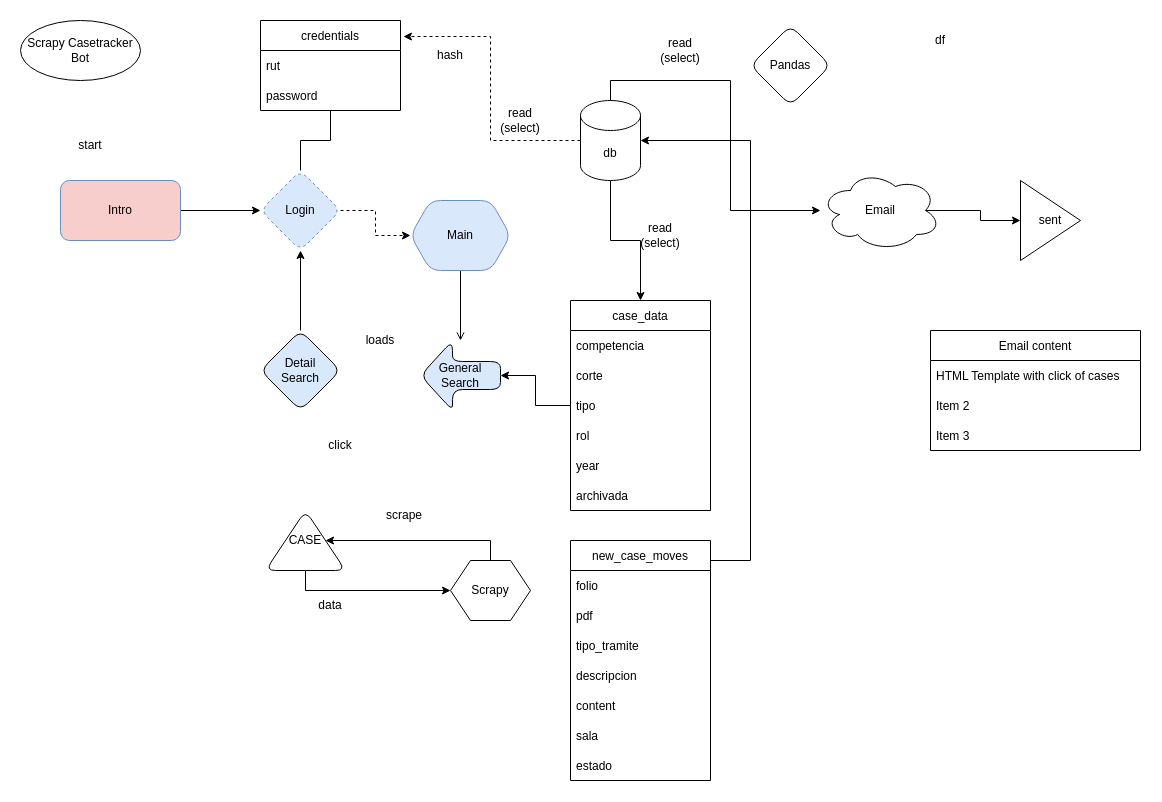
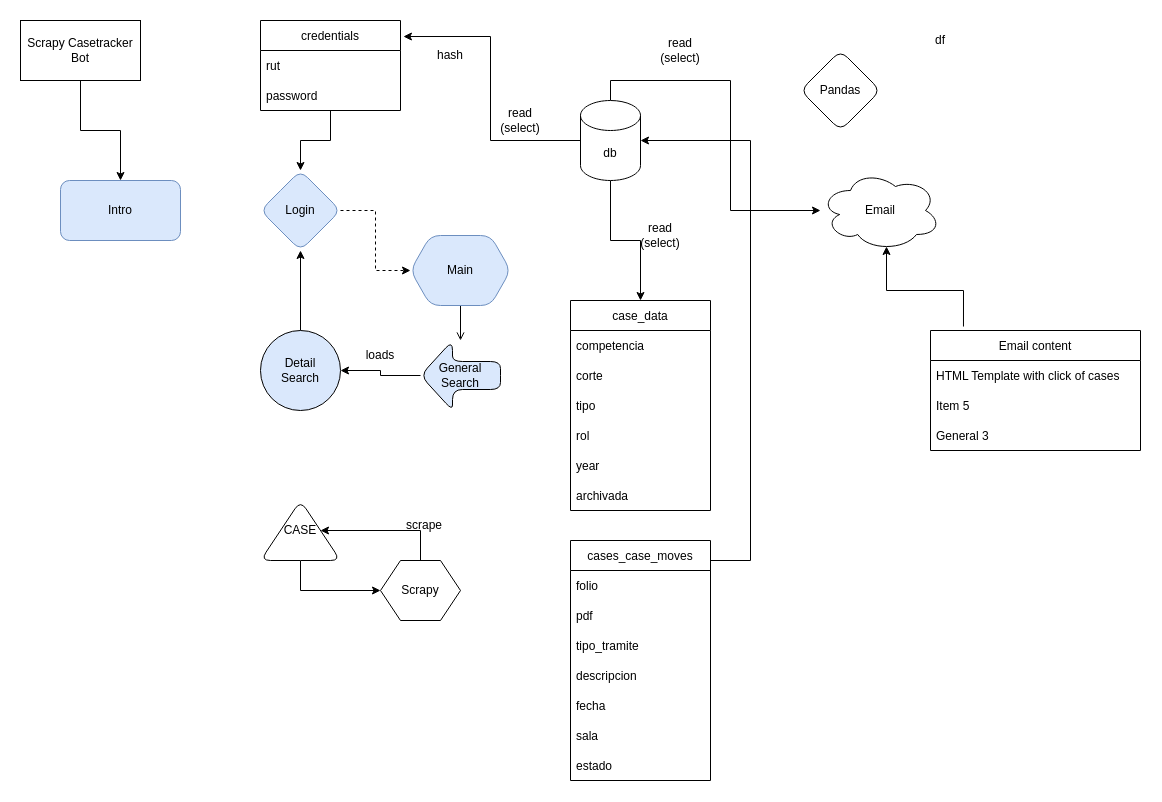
(81, 51) -> (81, 51)
(791, 66) -> (841, 91)
(491, 93) -> (491, 93)
none -> (97, 131)
(91, 146) -> none
(301, 165) -> (301, 162)
(121, 211) -> (121, 211)
(217, 211) -> none
(301, 211) -> (301, 211)
(975, 211) -> none
(1051, 221) -> none
(461, 236) -> (461, 271)
none -> (925, 291)
(381, 341) -> (381, 356)
(301, 371) -> (301, 371)
none -> (382, 376)
(536, 394) -> none
(955, 406) -> (955, 406)
(955, 436) -> (963, 436)
(341, 446) -> none
(405, 516) -> (425, 526)
(306, 541) -> (301, 531)
(640, 556) -> (640, 556)
(491, 591) -> (421, 591)
(331, 606) -> none
(600, 706) -> (593, 706)
